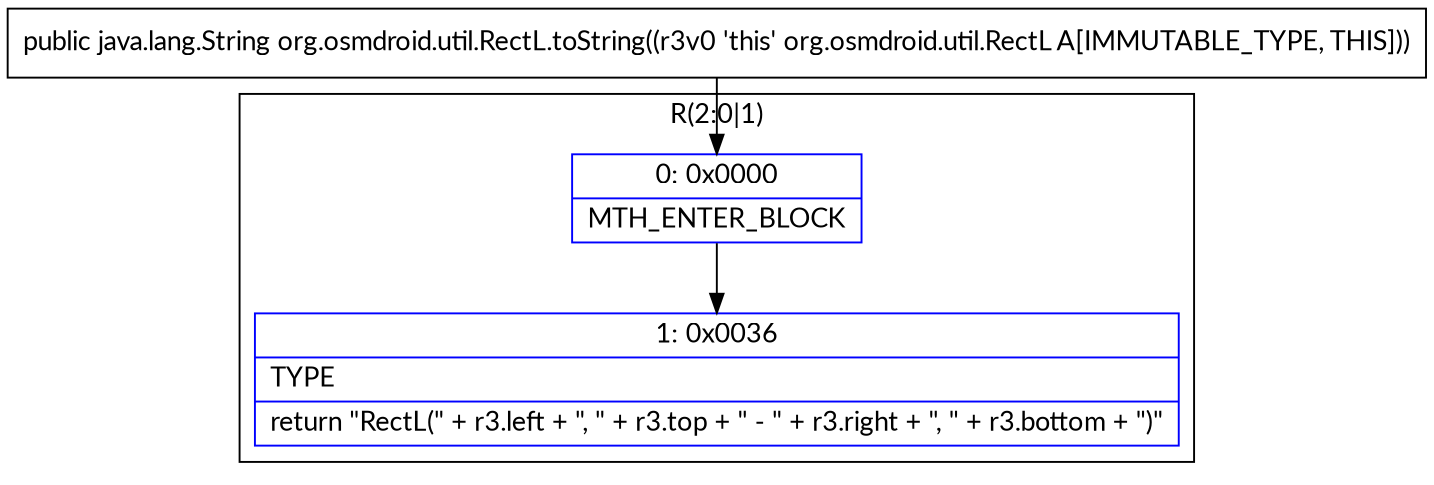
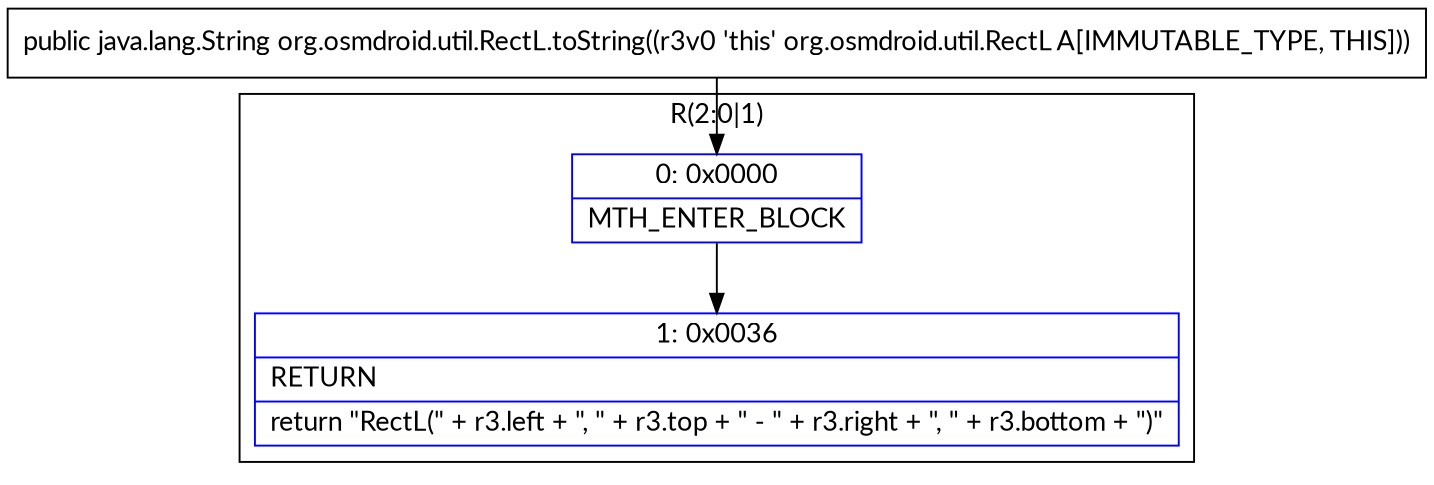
(303, 379) -> (324, 379)
